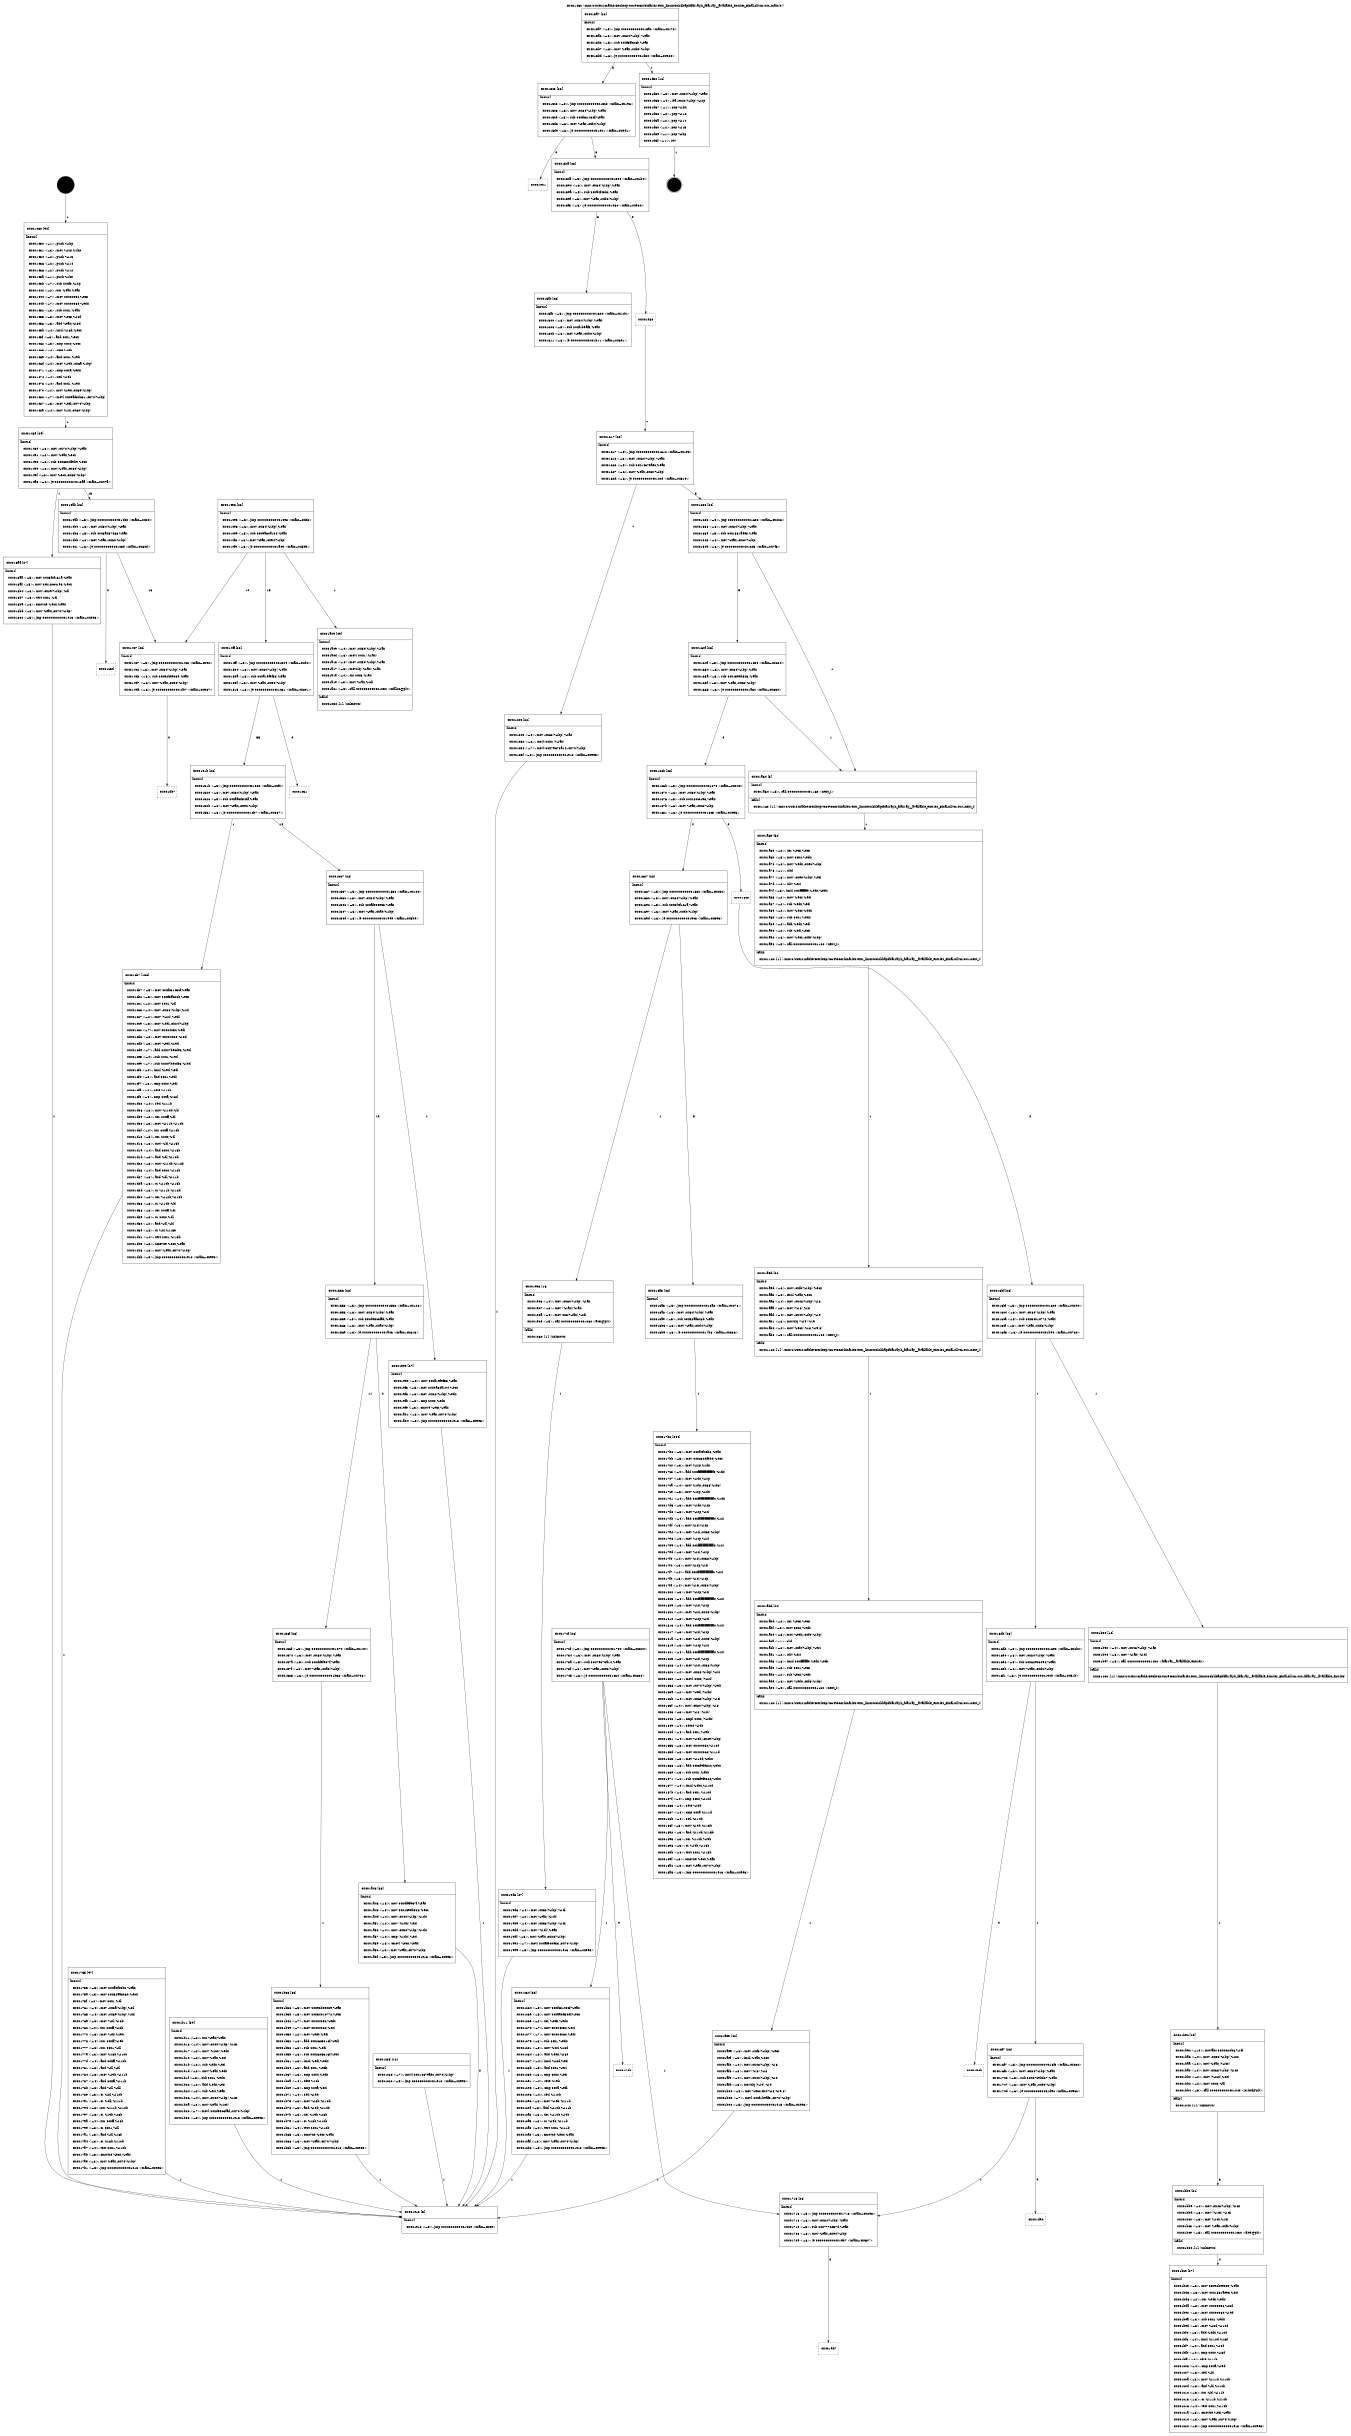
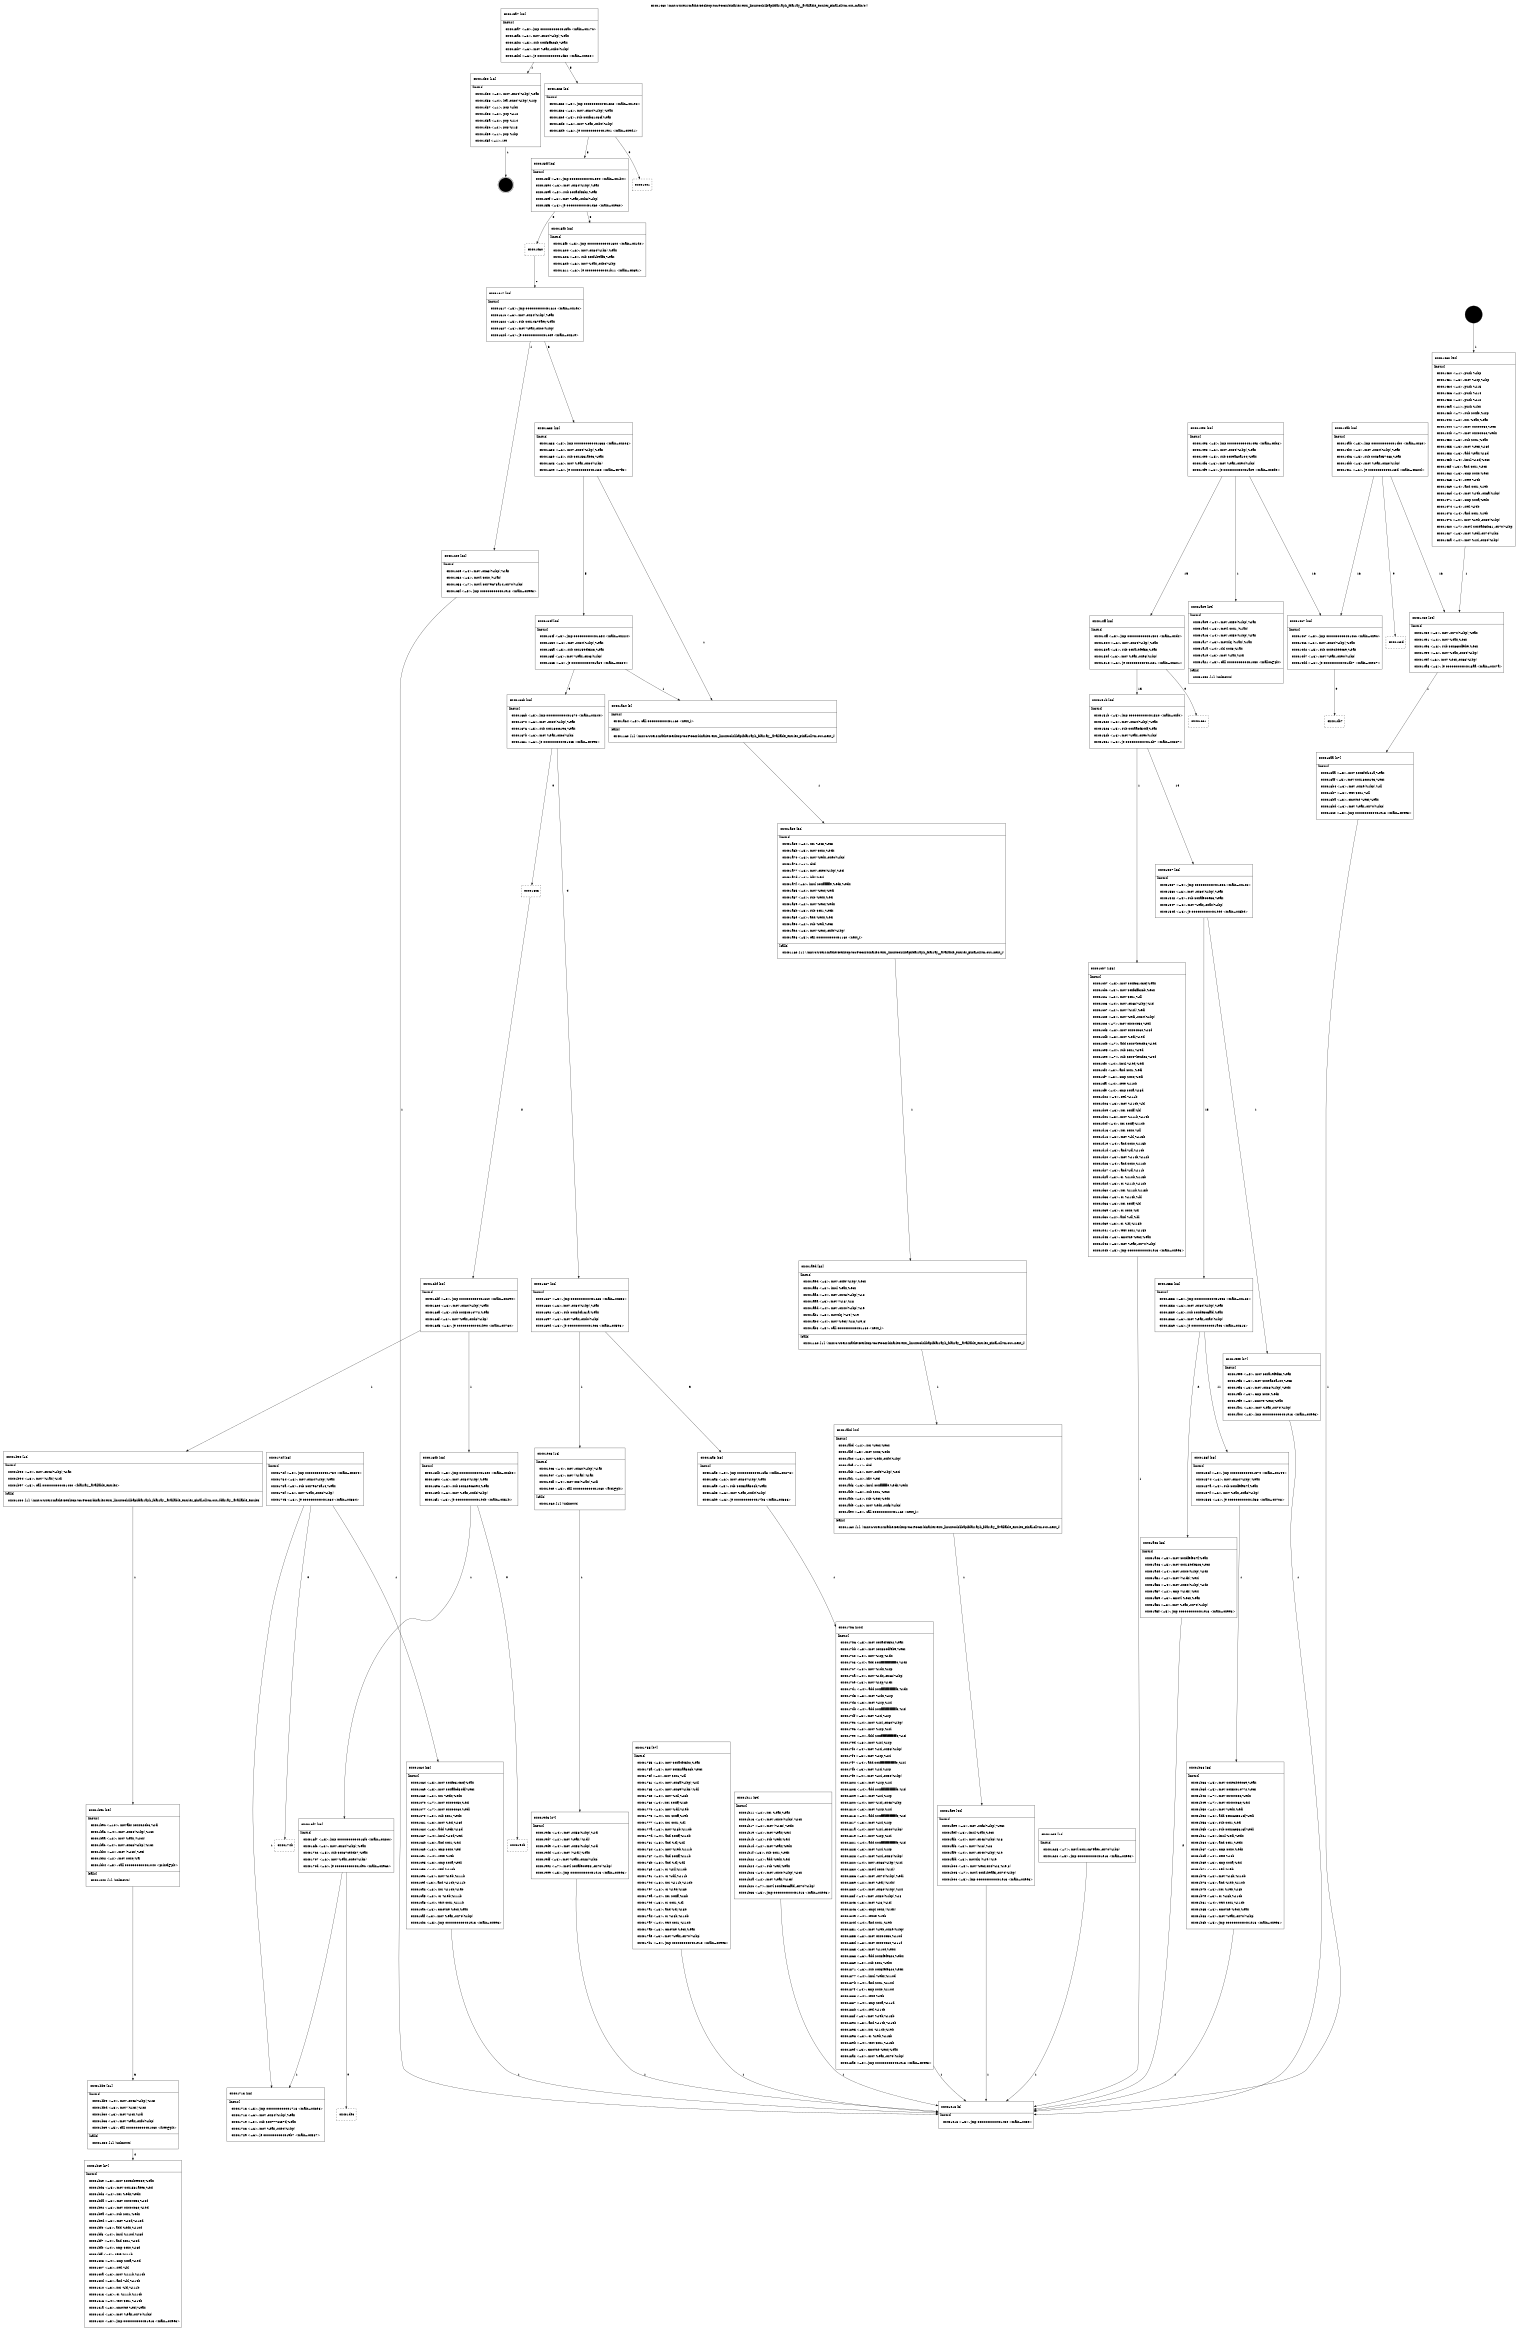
(86, 493) -> (1417, 543)
(258, 738) -> (1139, 689)
none -> (947, 2084)
(828, 2349) -> none
